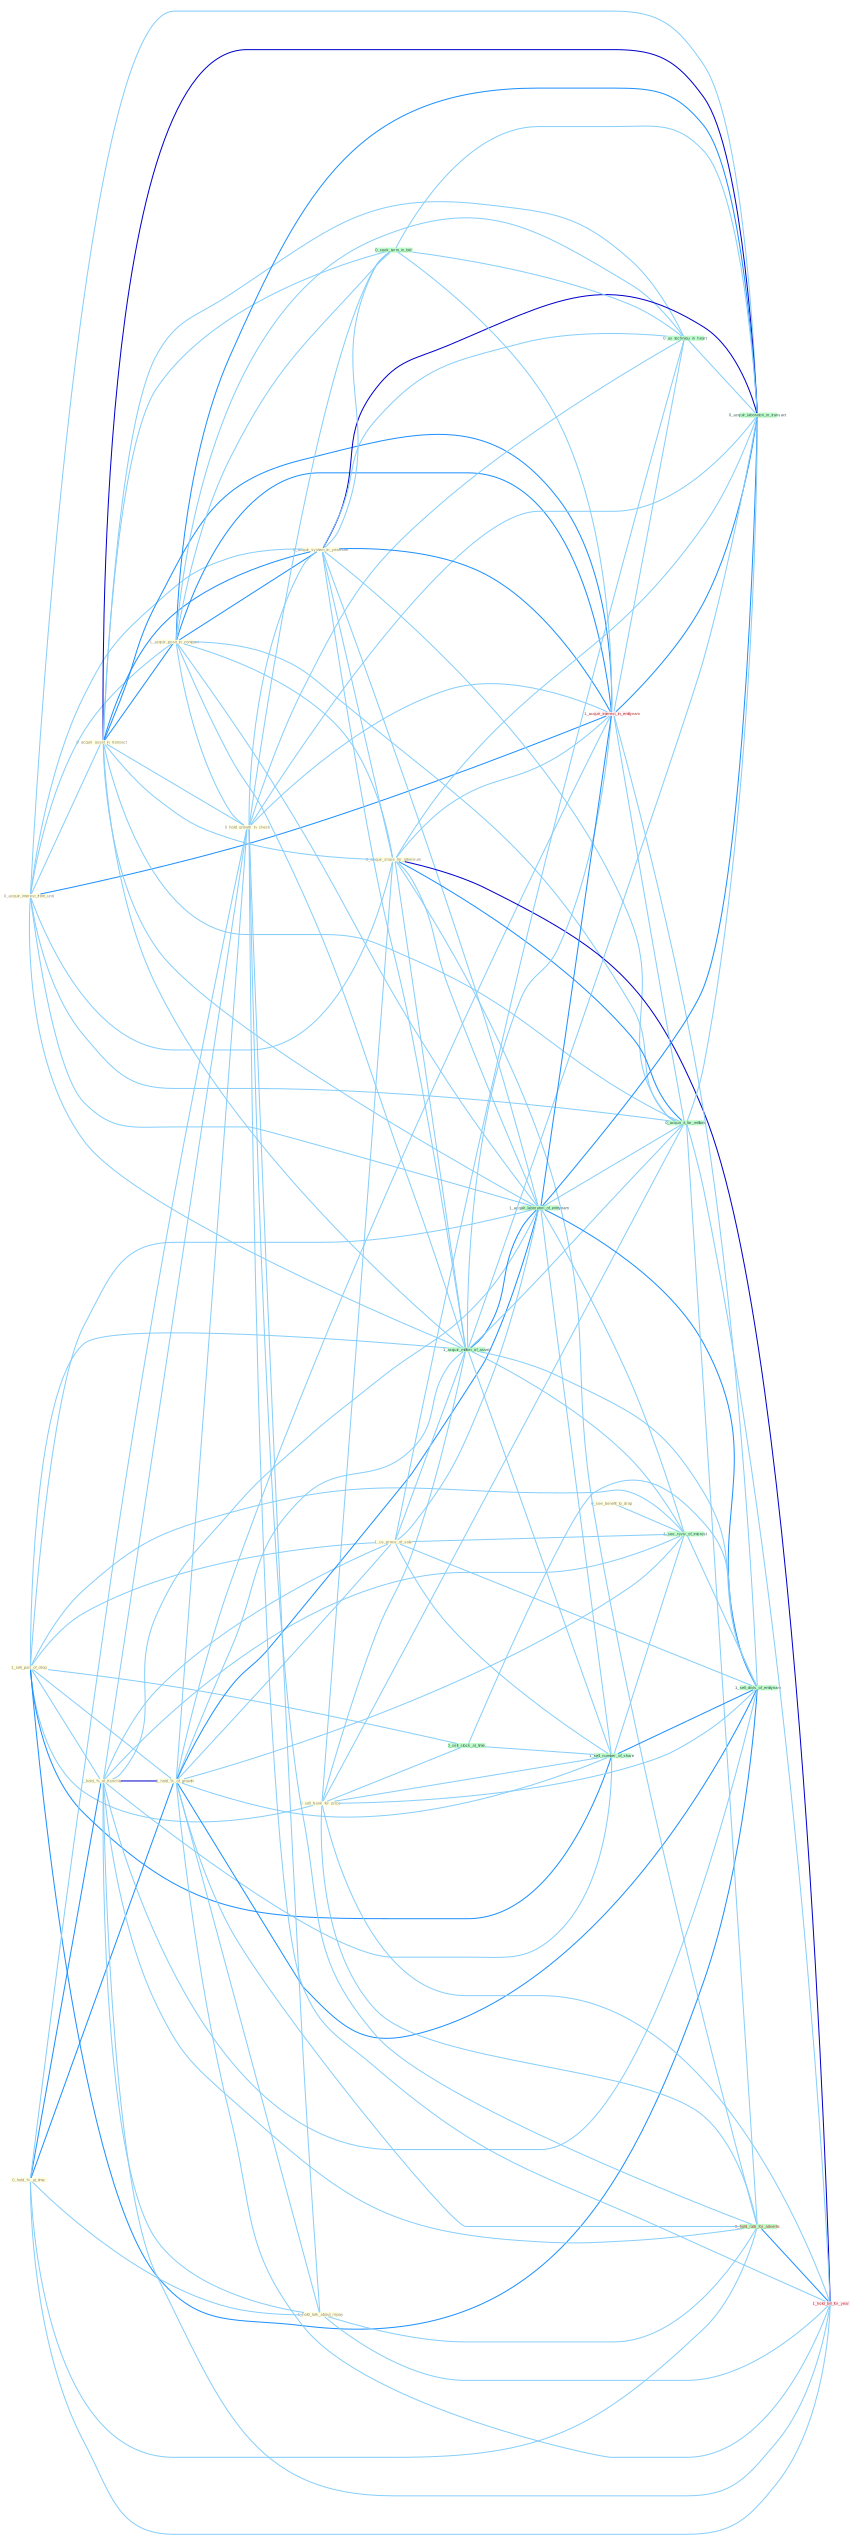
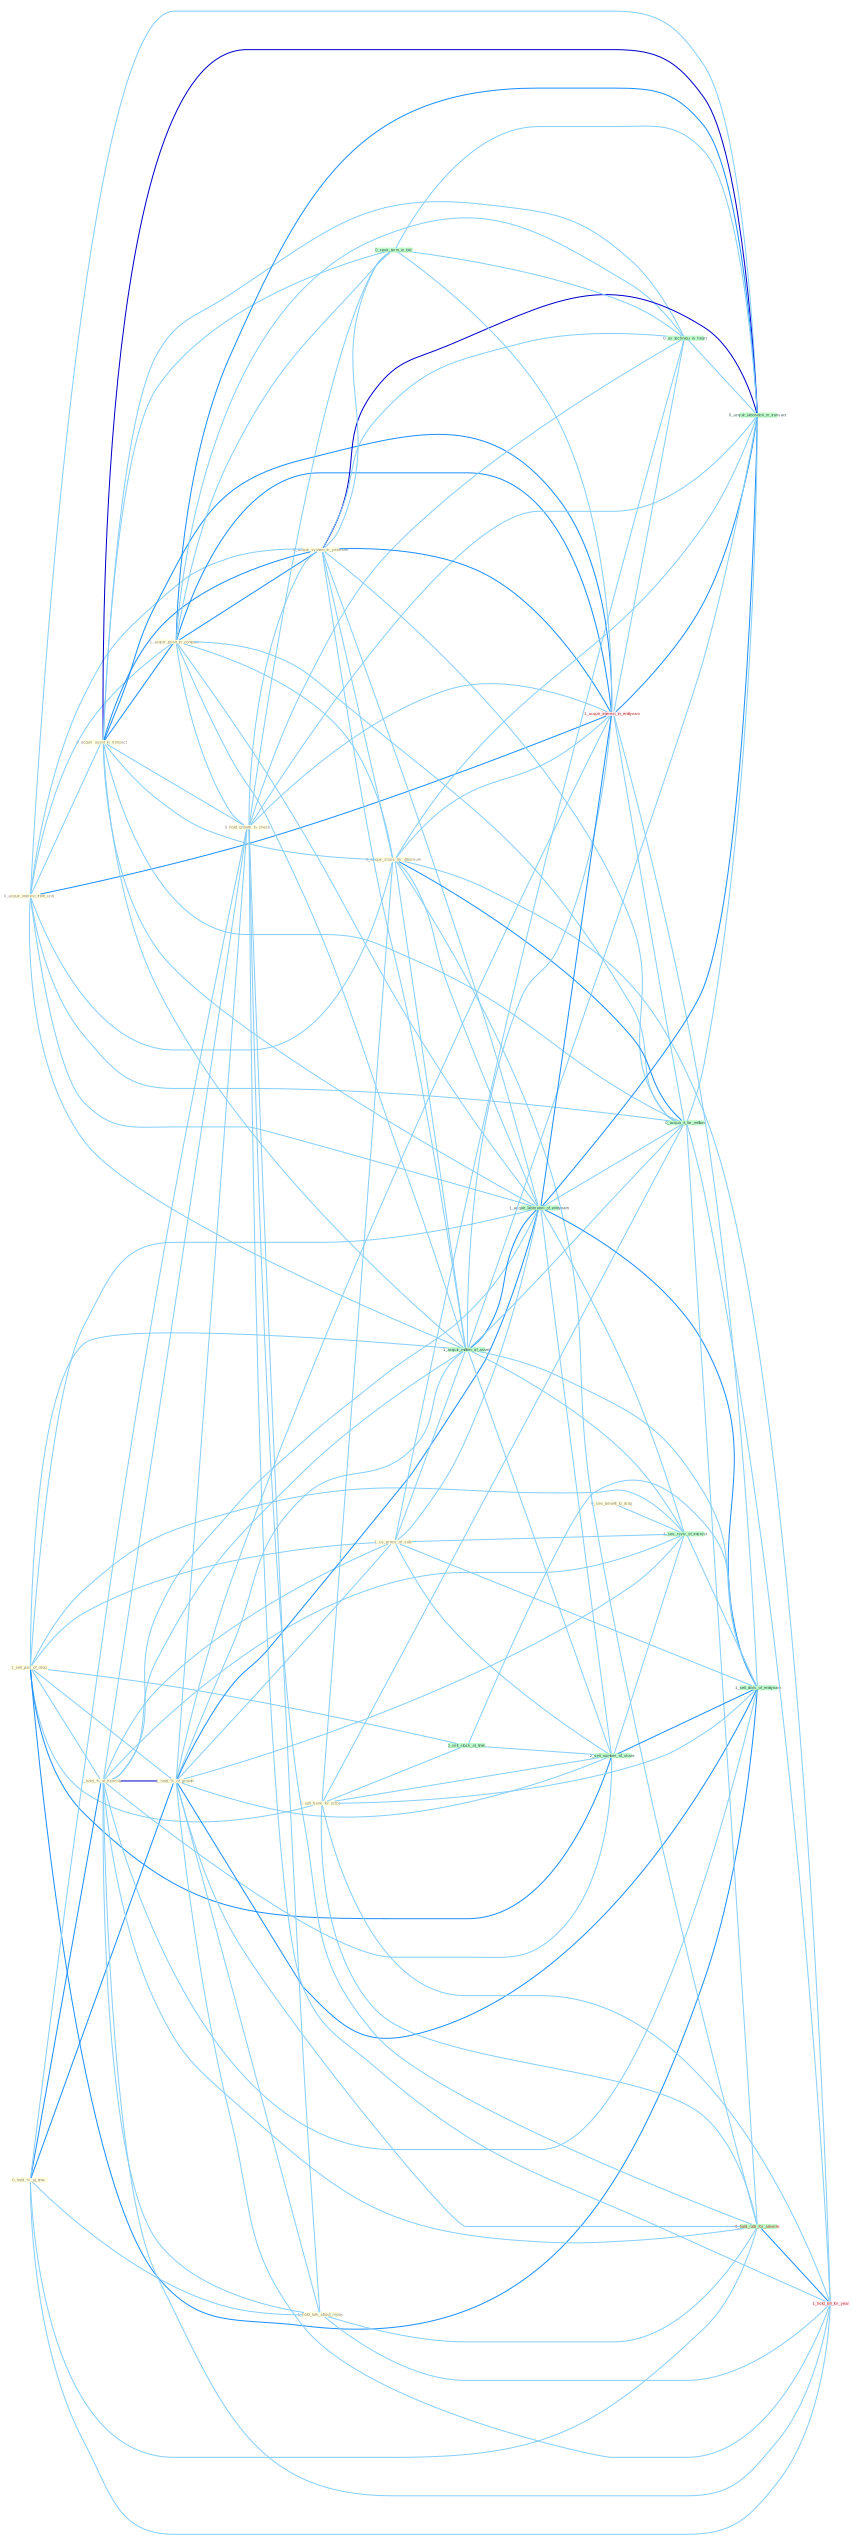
(777, 1500) -> (777, 1500)
(397, 1590) -> (243, 1533)
(613, 1756) -> (613, 1756)
